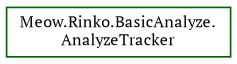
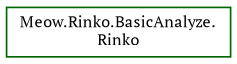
(119, 32) -> (119, 32)
